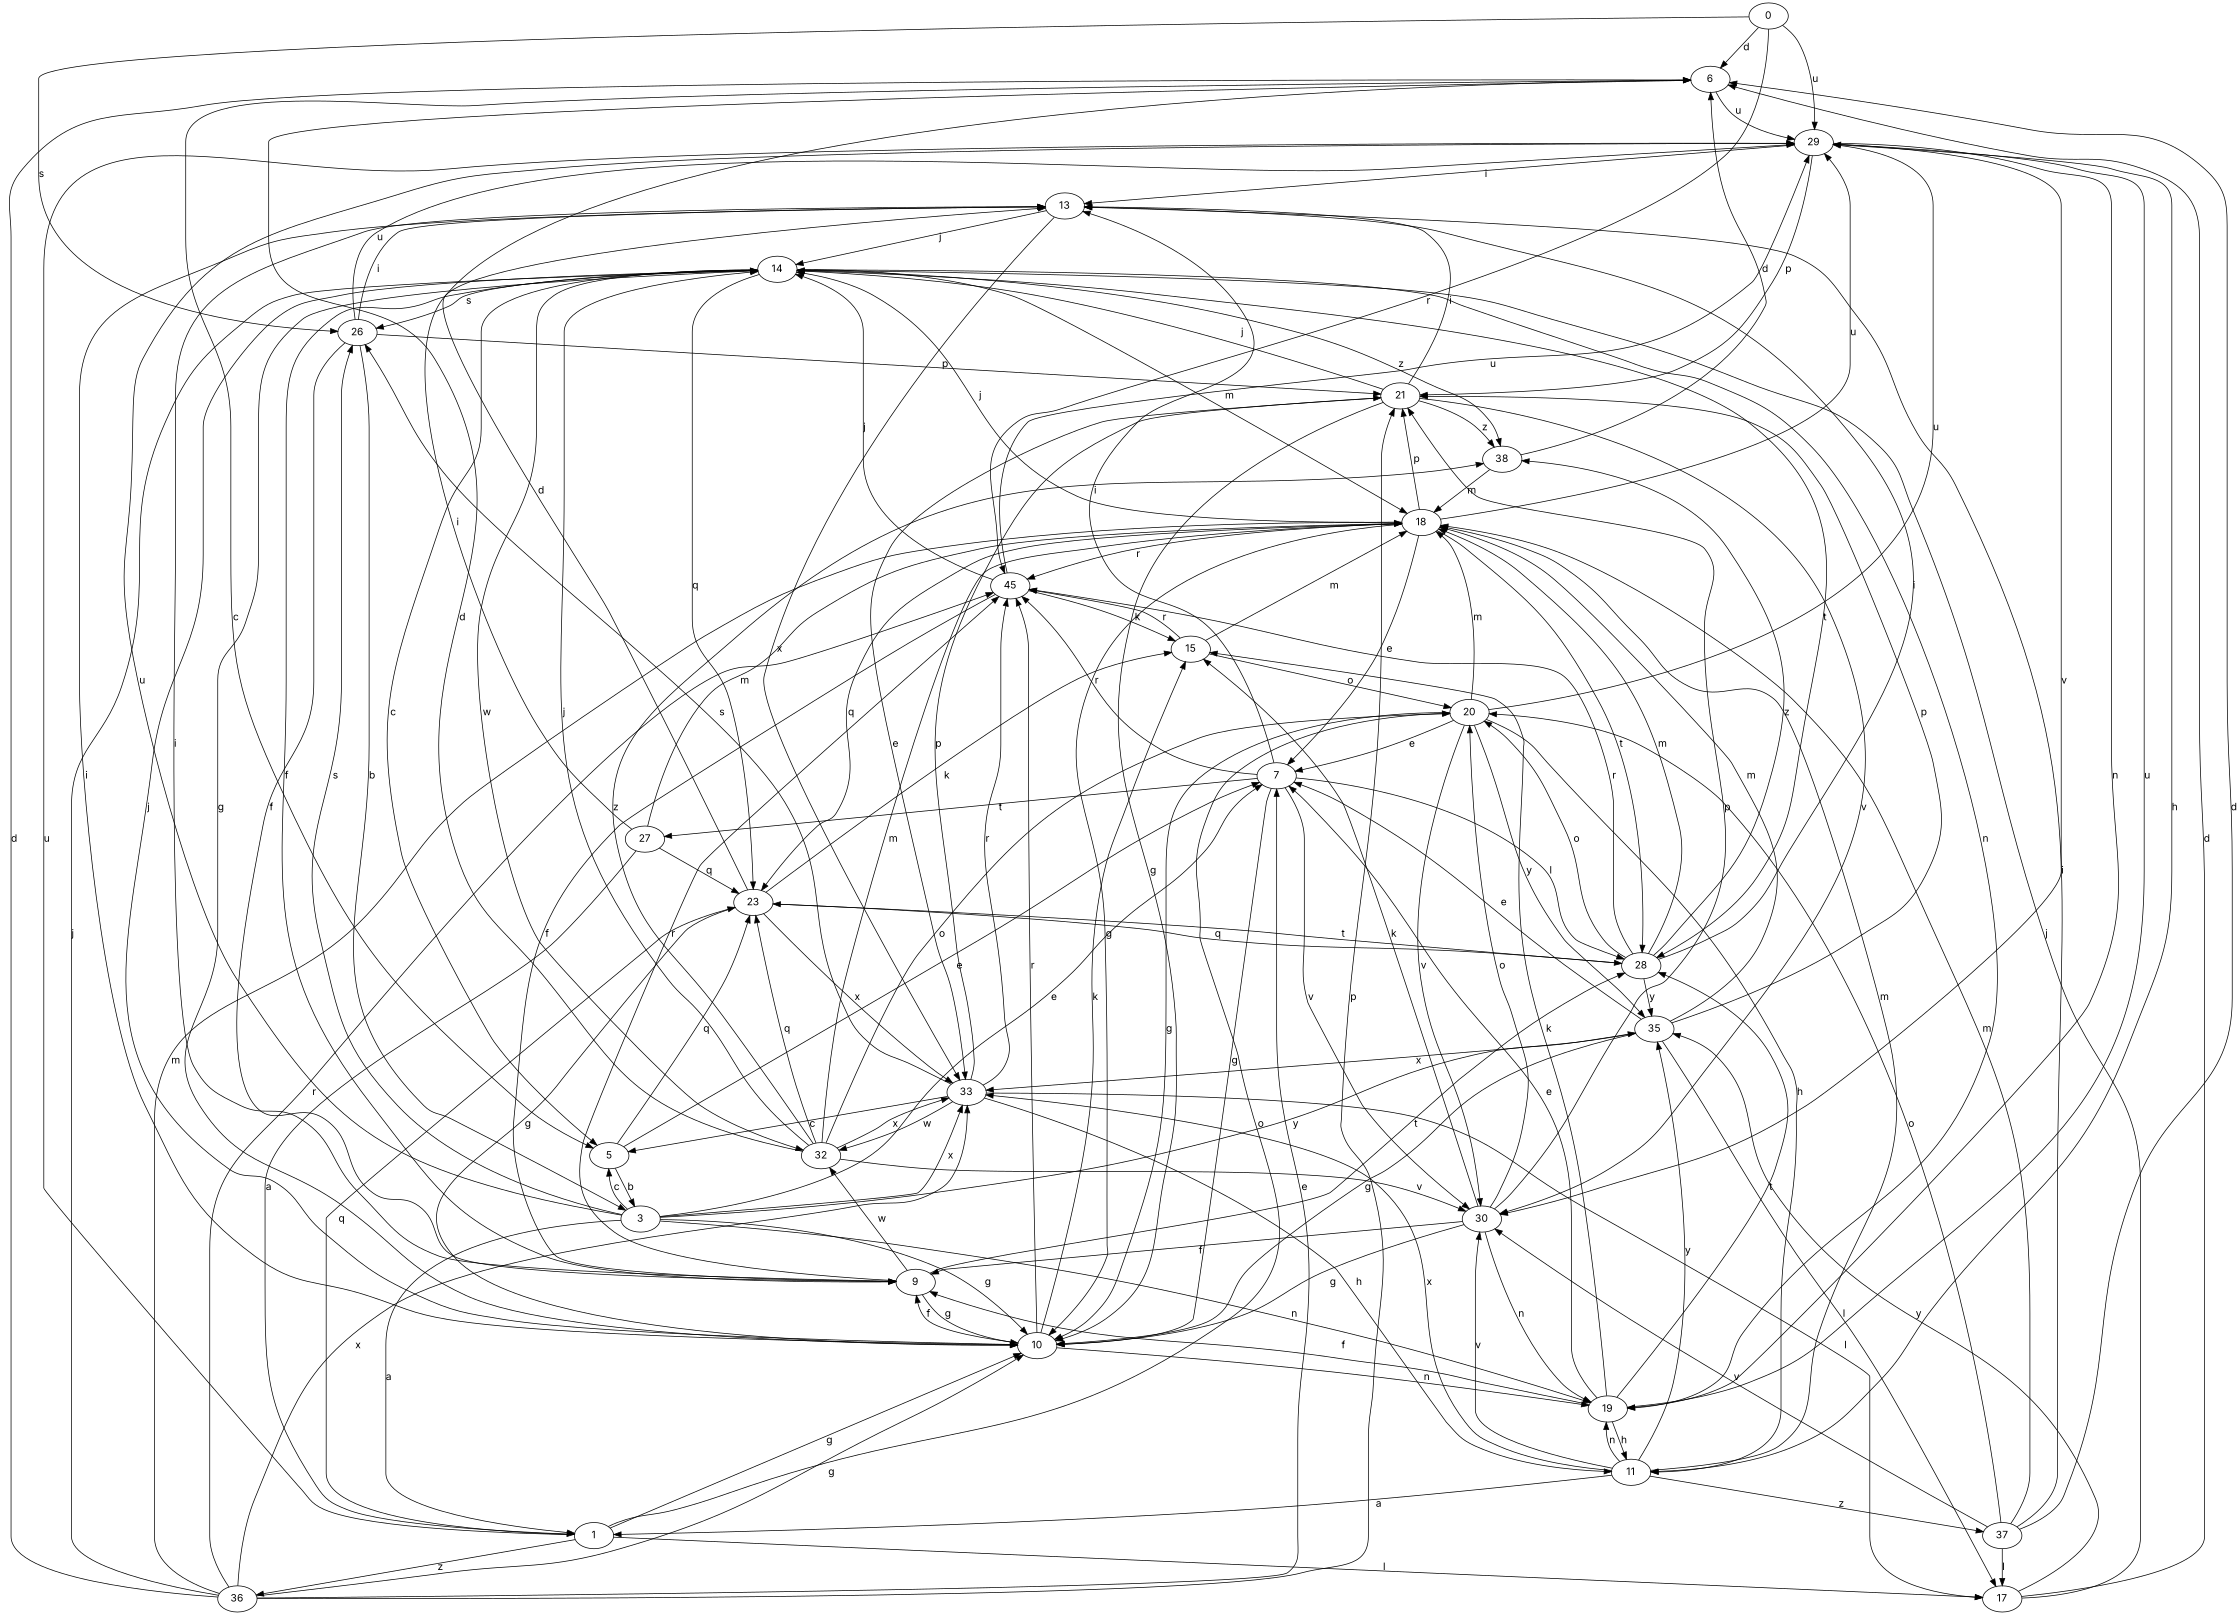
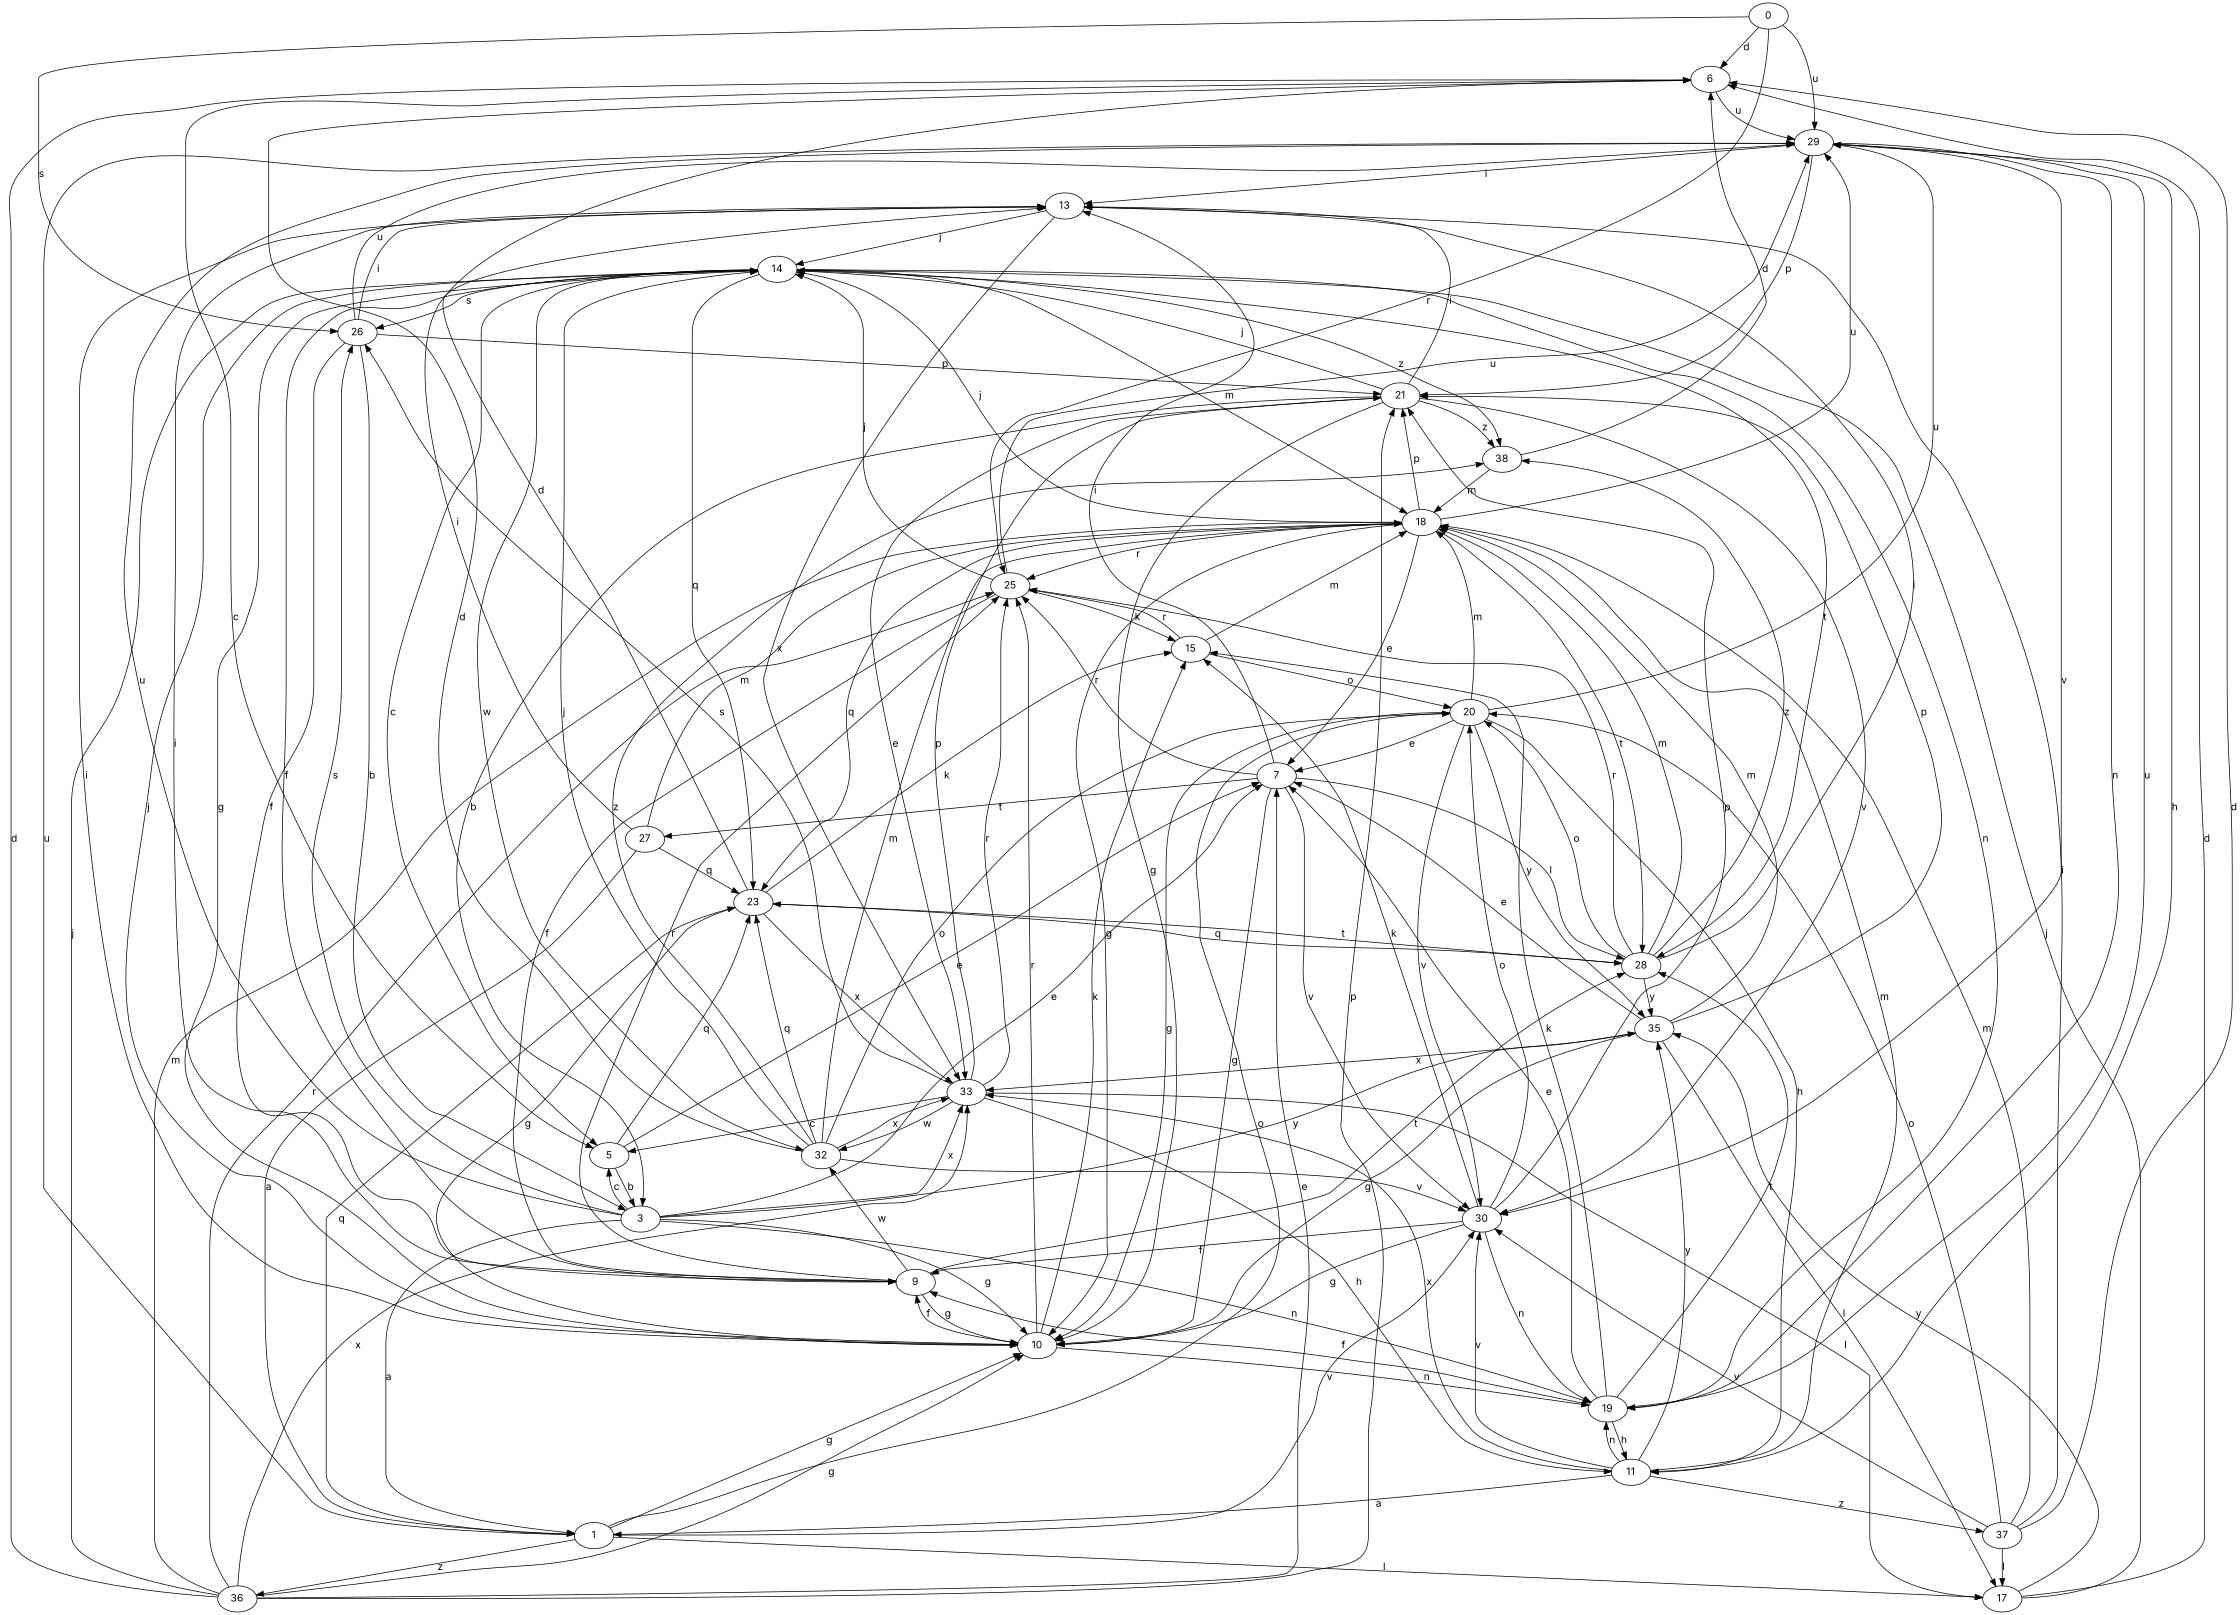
none -> (640, 559)
(1010, 586) -> (1010, 586)
none -> (1109, 1525)
